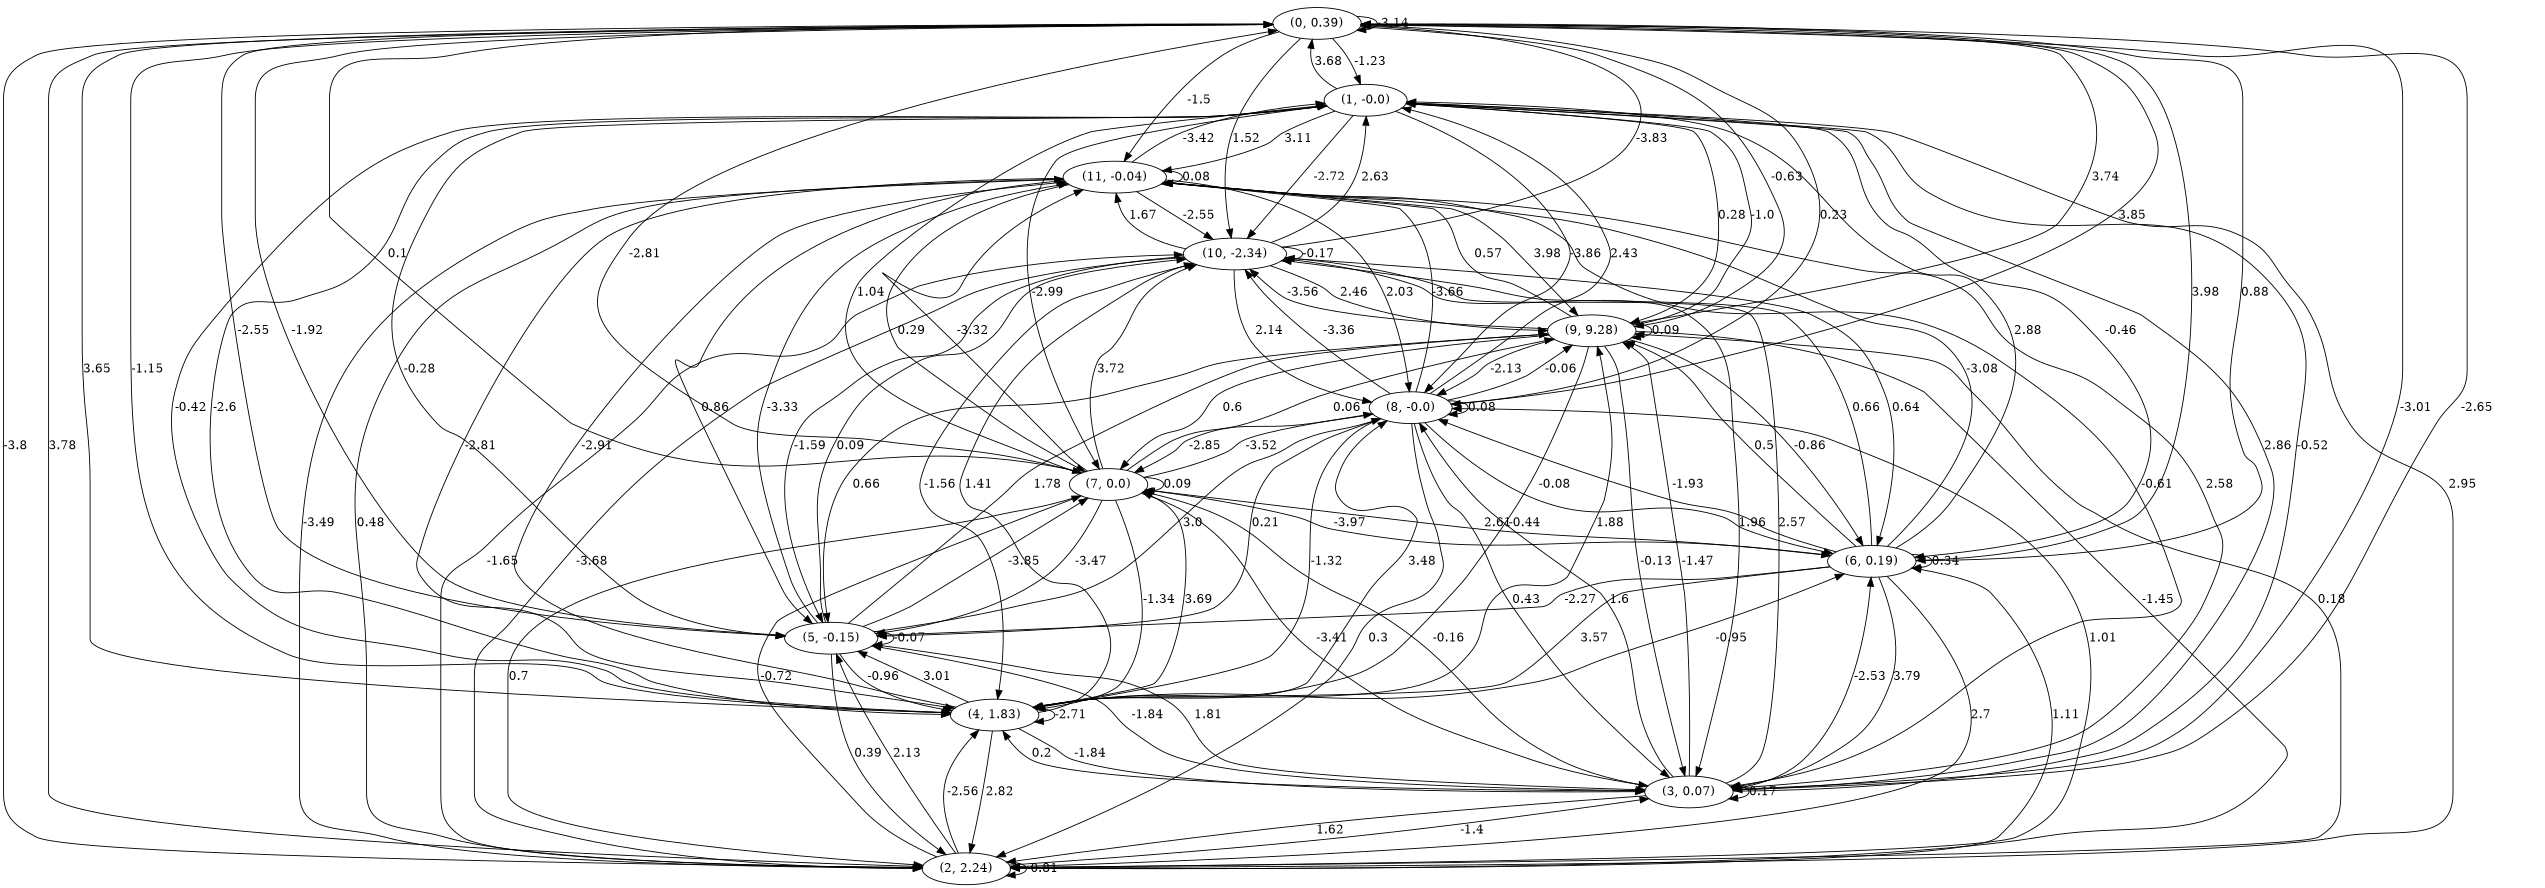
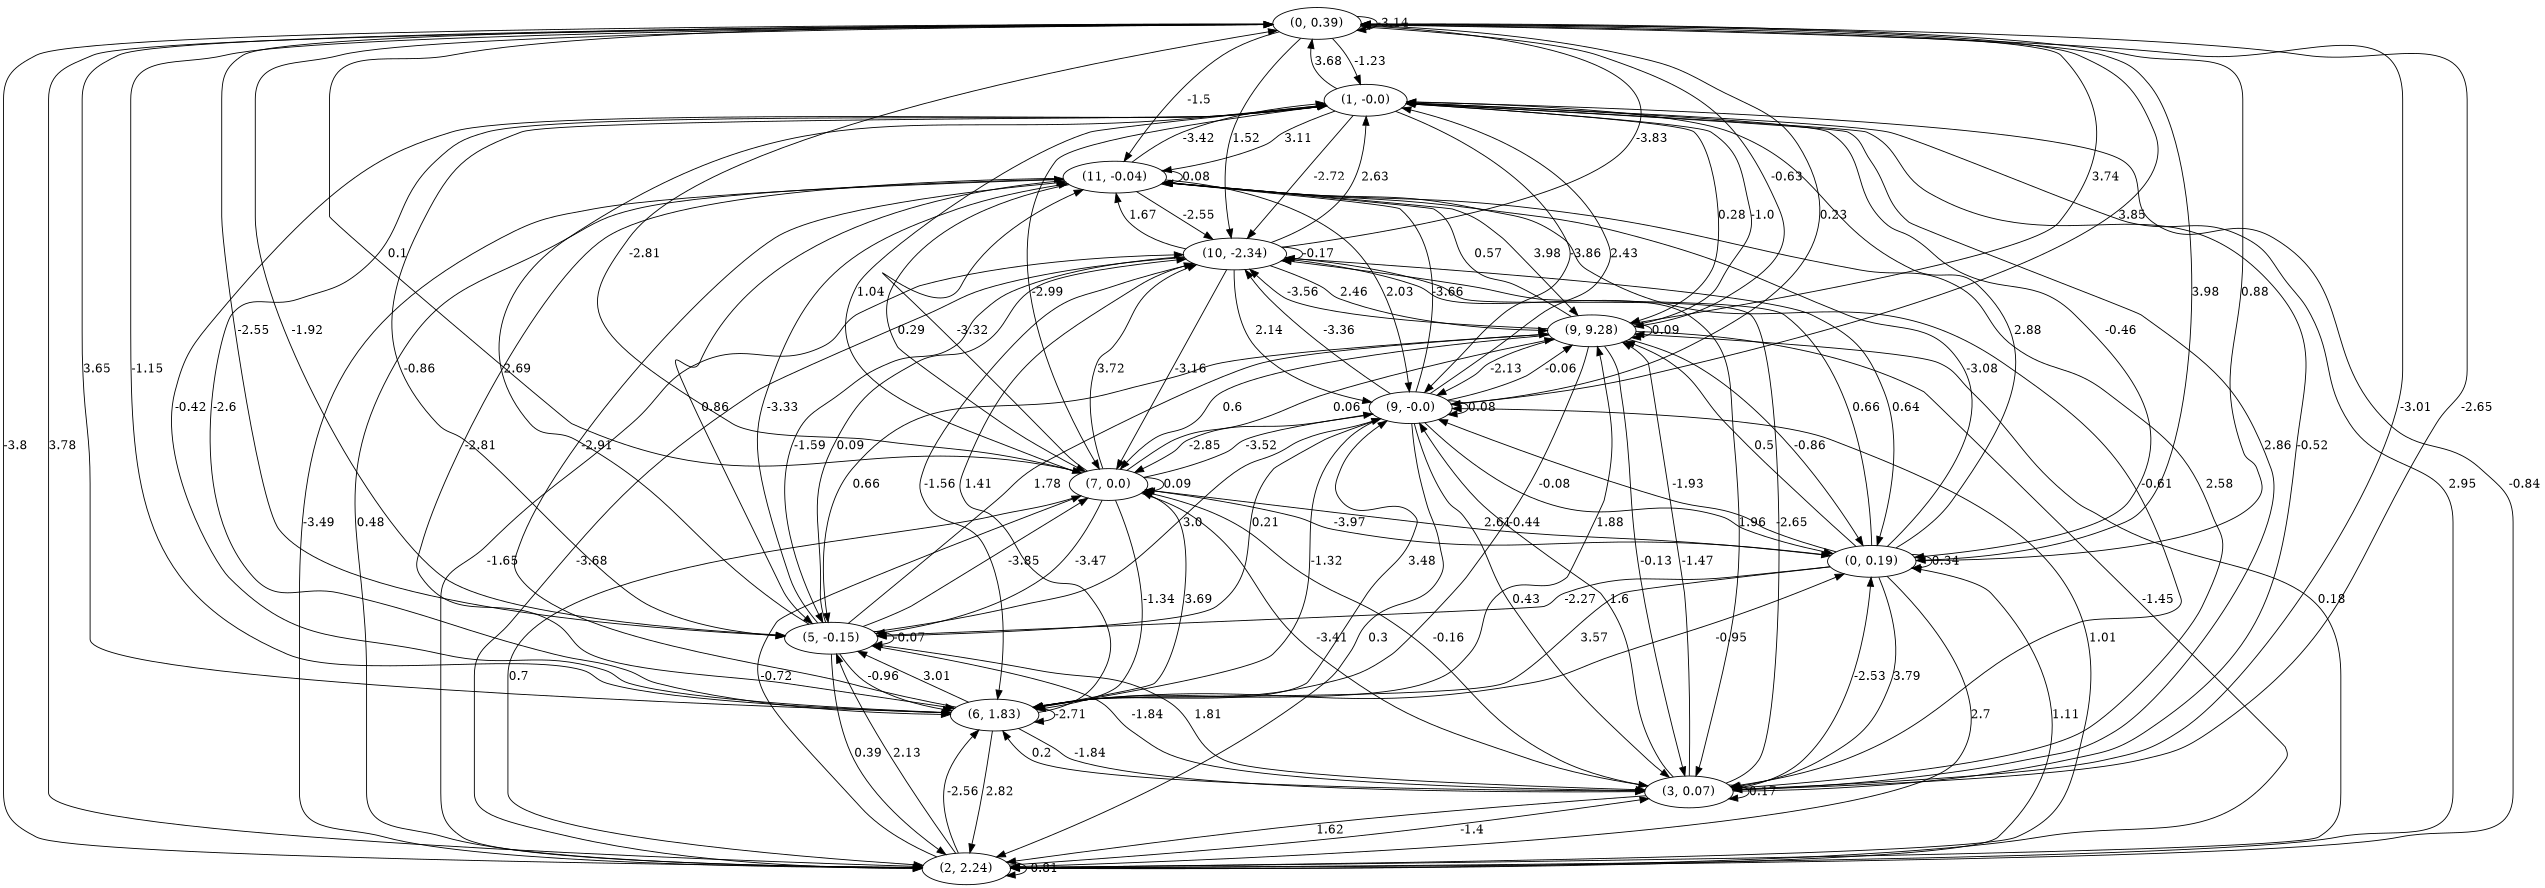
none -> (658, 186)
none -> (1174, 365)
(420, 369) -> (420, 369)
(1411, 408) -> (1411, 408)
(1792, 523) -> (1792, 523)
(1872, 561) -> (1872, 561)
(995, 715) -> (995, 715)
none -> (2513, 770)
